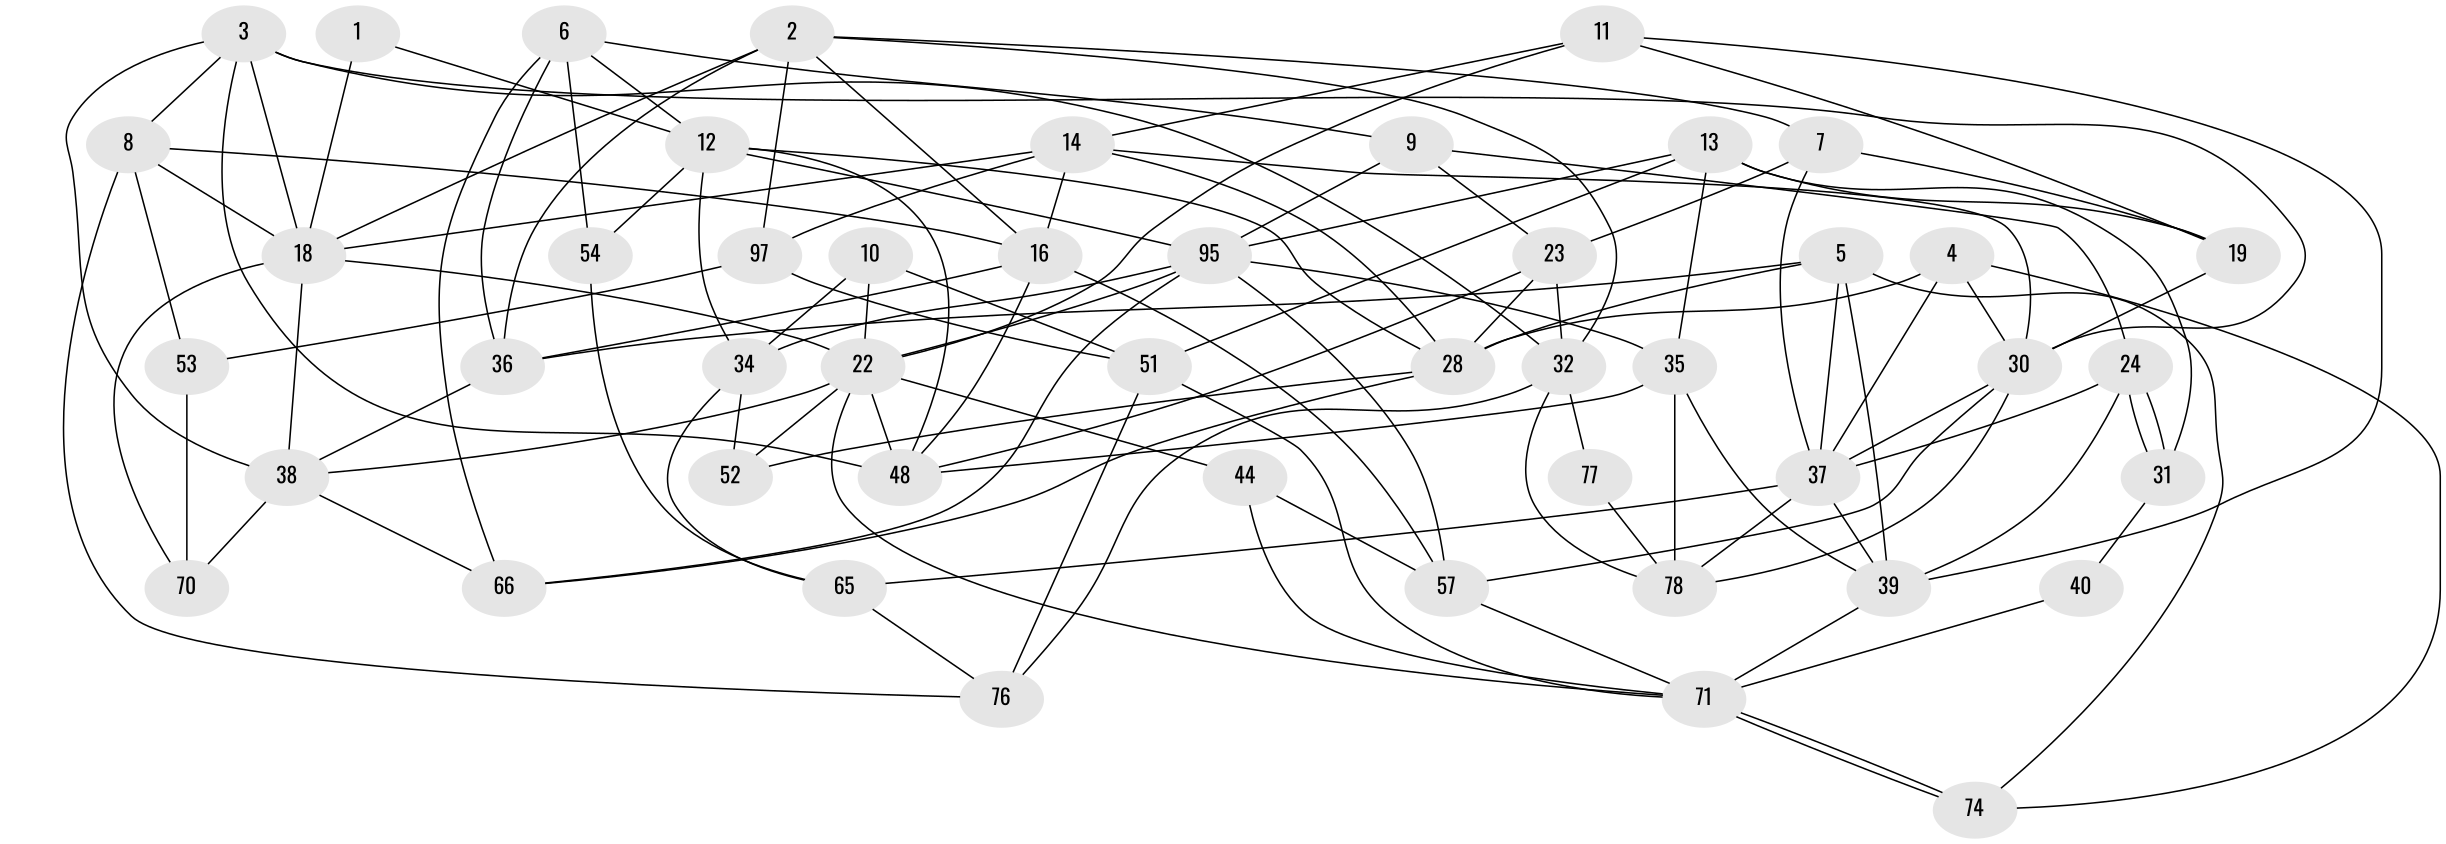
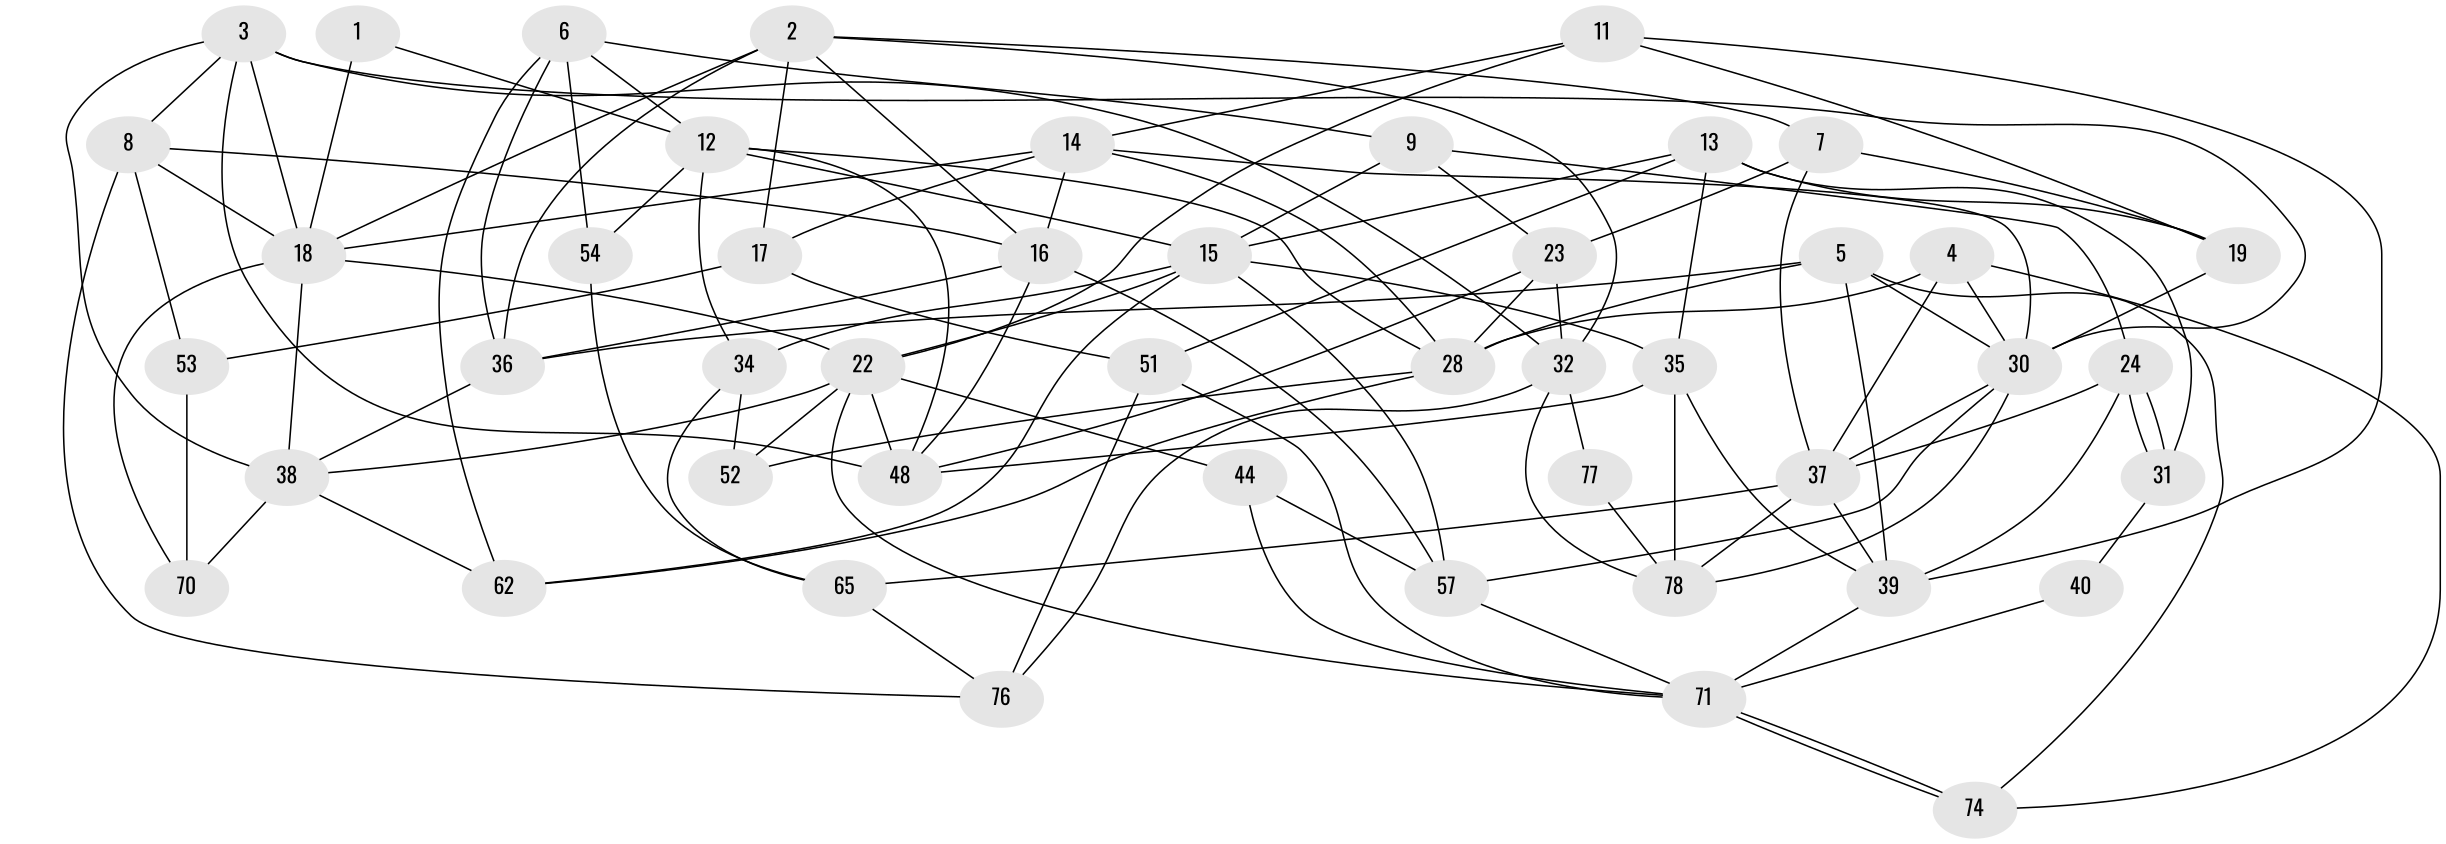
(760, 256) -> (760, 256)
(871, 256) -> none
(1210, 256) -> (1210, 256)
(1830, 367) -> (1930, 311)
(504, 588) -> (504, 588)
